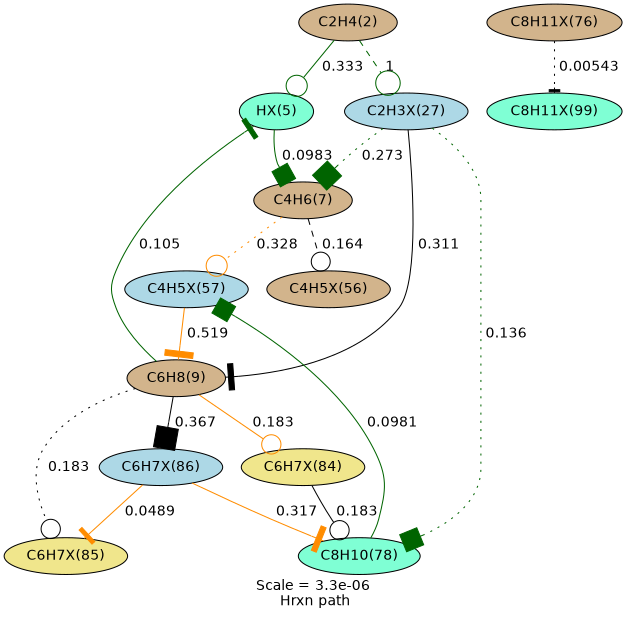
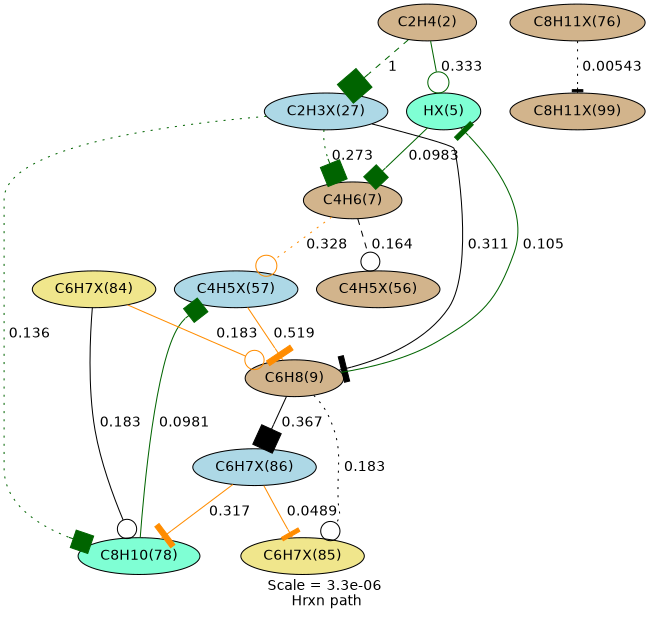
(370, 57) -> (388, 57)
(554, 111) -> (578, 111)
(231, 417) -> (186, 331)
